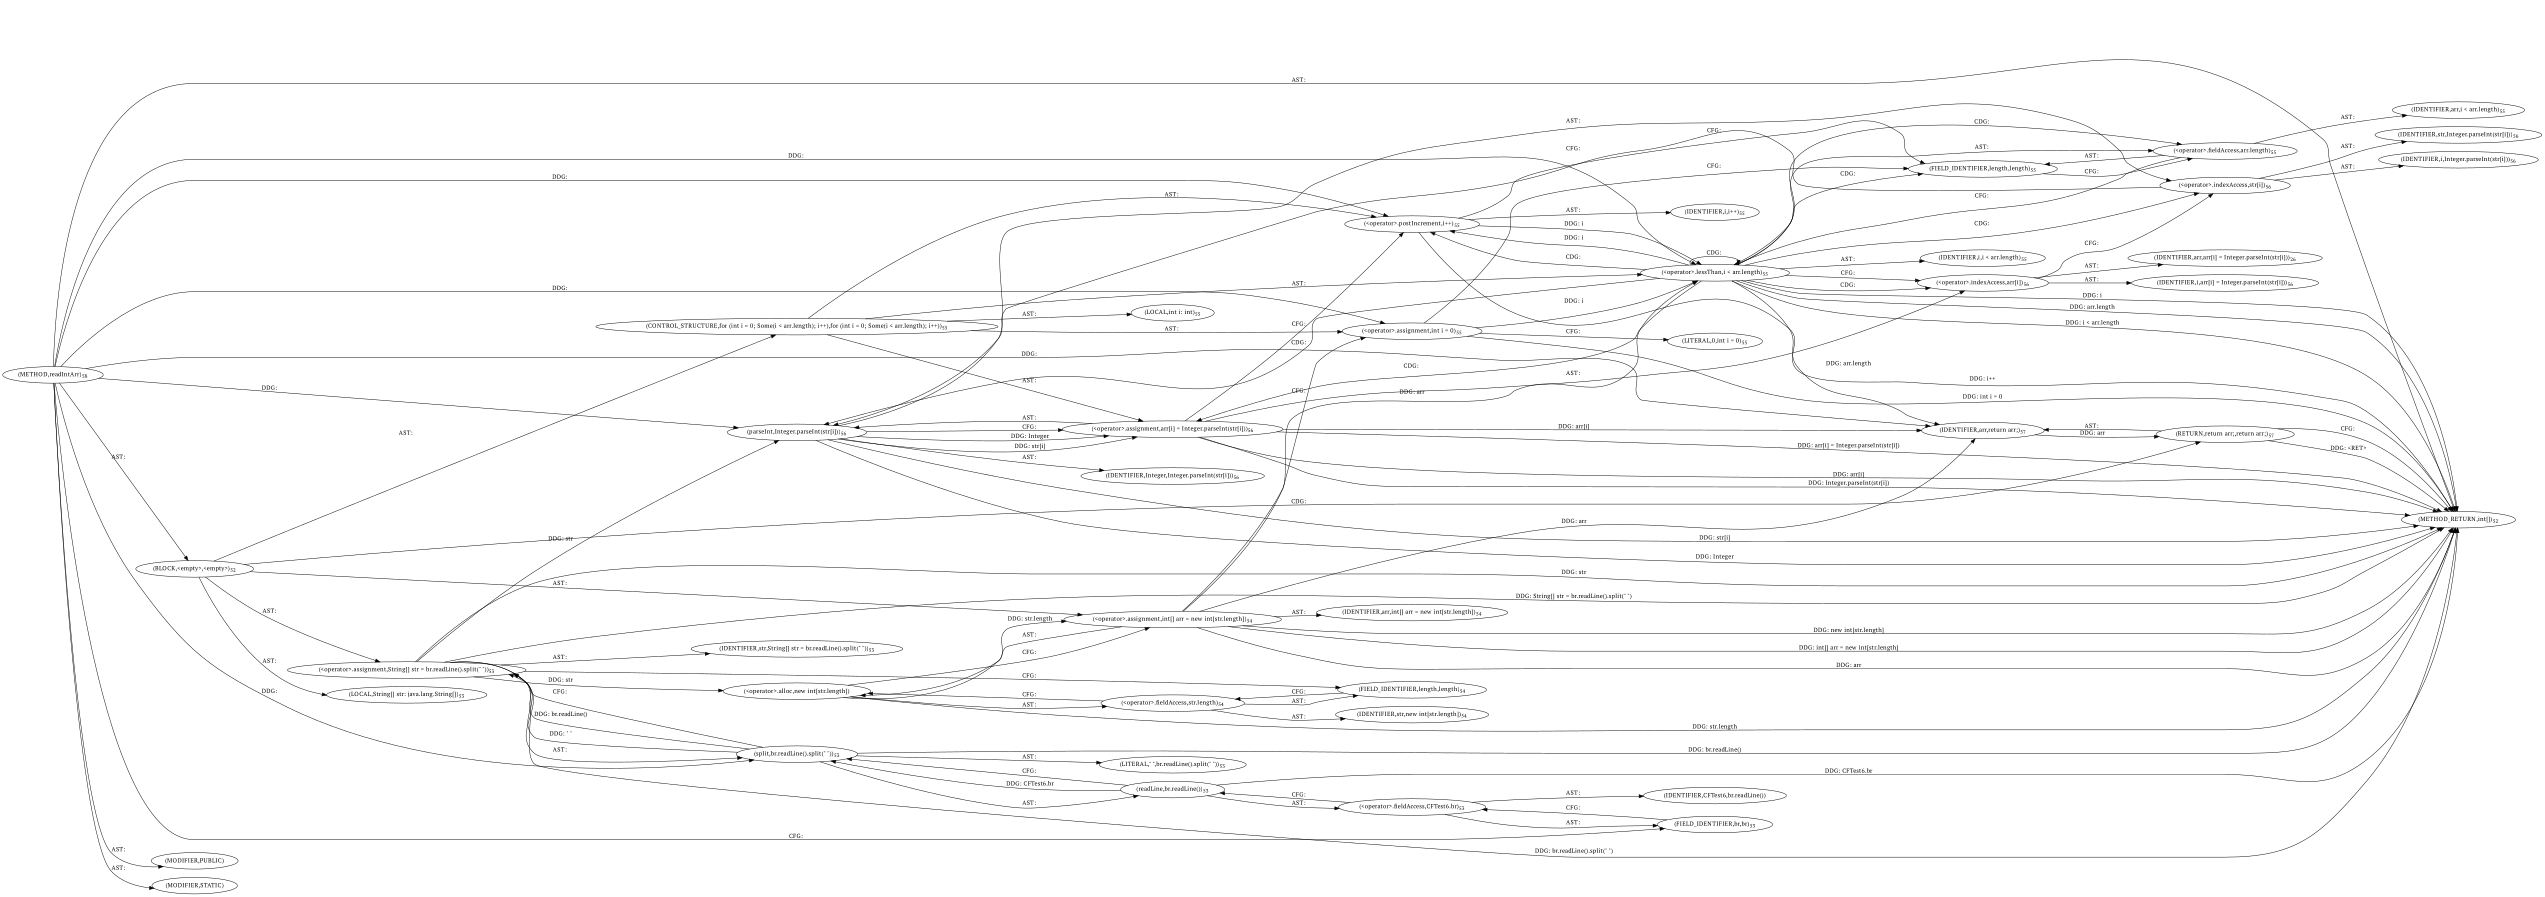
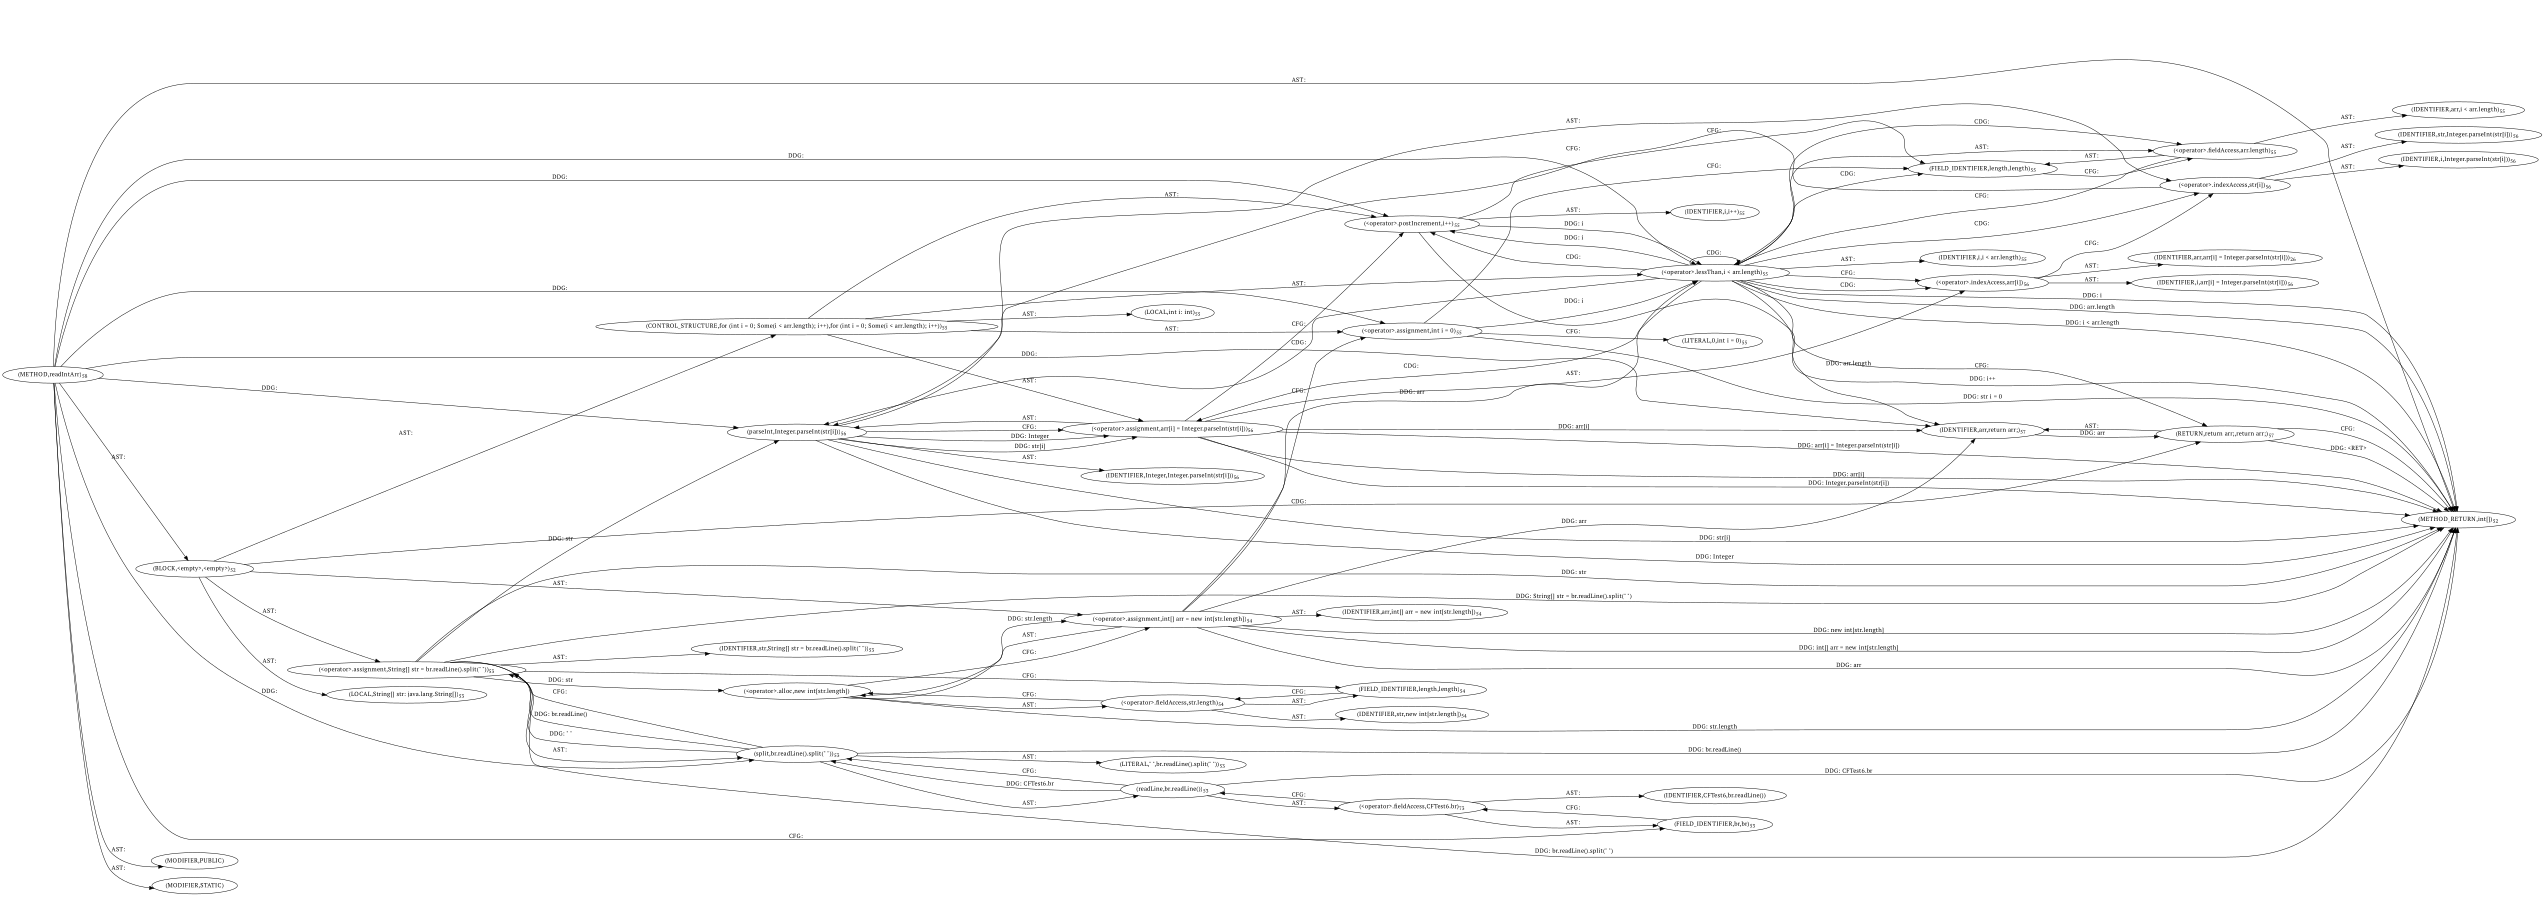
none -> (1956, 369)
(1983, 397) -> (1983, 397)
(1462, 806) -> (1462, 806)
